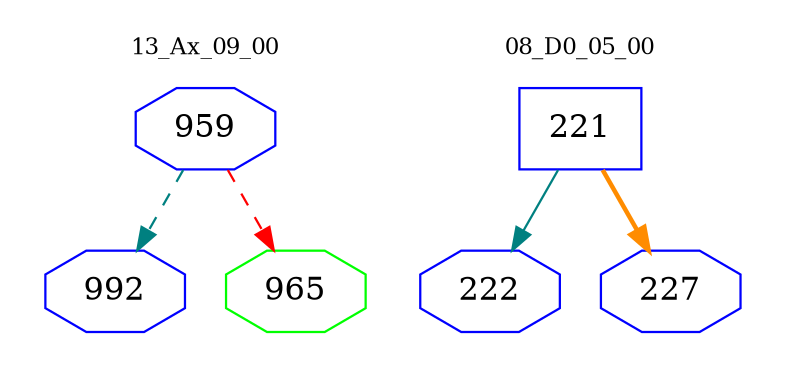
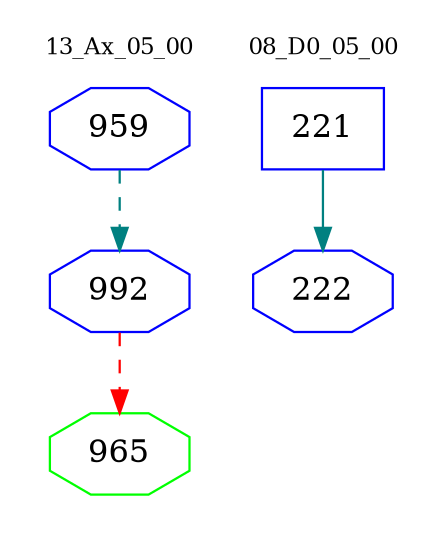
(206, 49) -> (120, 49)
(245, 200) -> (120, 362)
(671, 291) -> none
